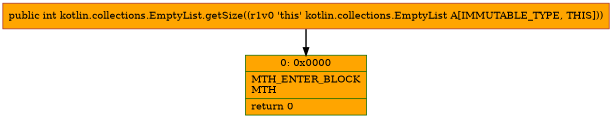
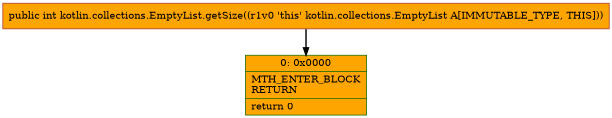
(264, 90) -> (274, 90)
